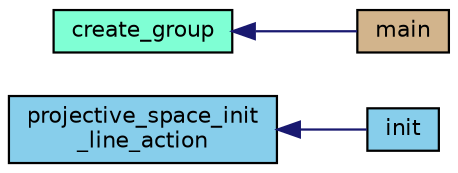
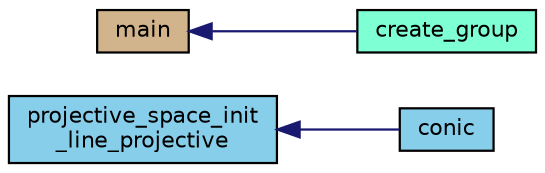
(306, 31) -> (284, 31)
(143, 130) -> (143, 130)
(403, 130) -> (447, 130)
